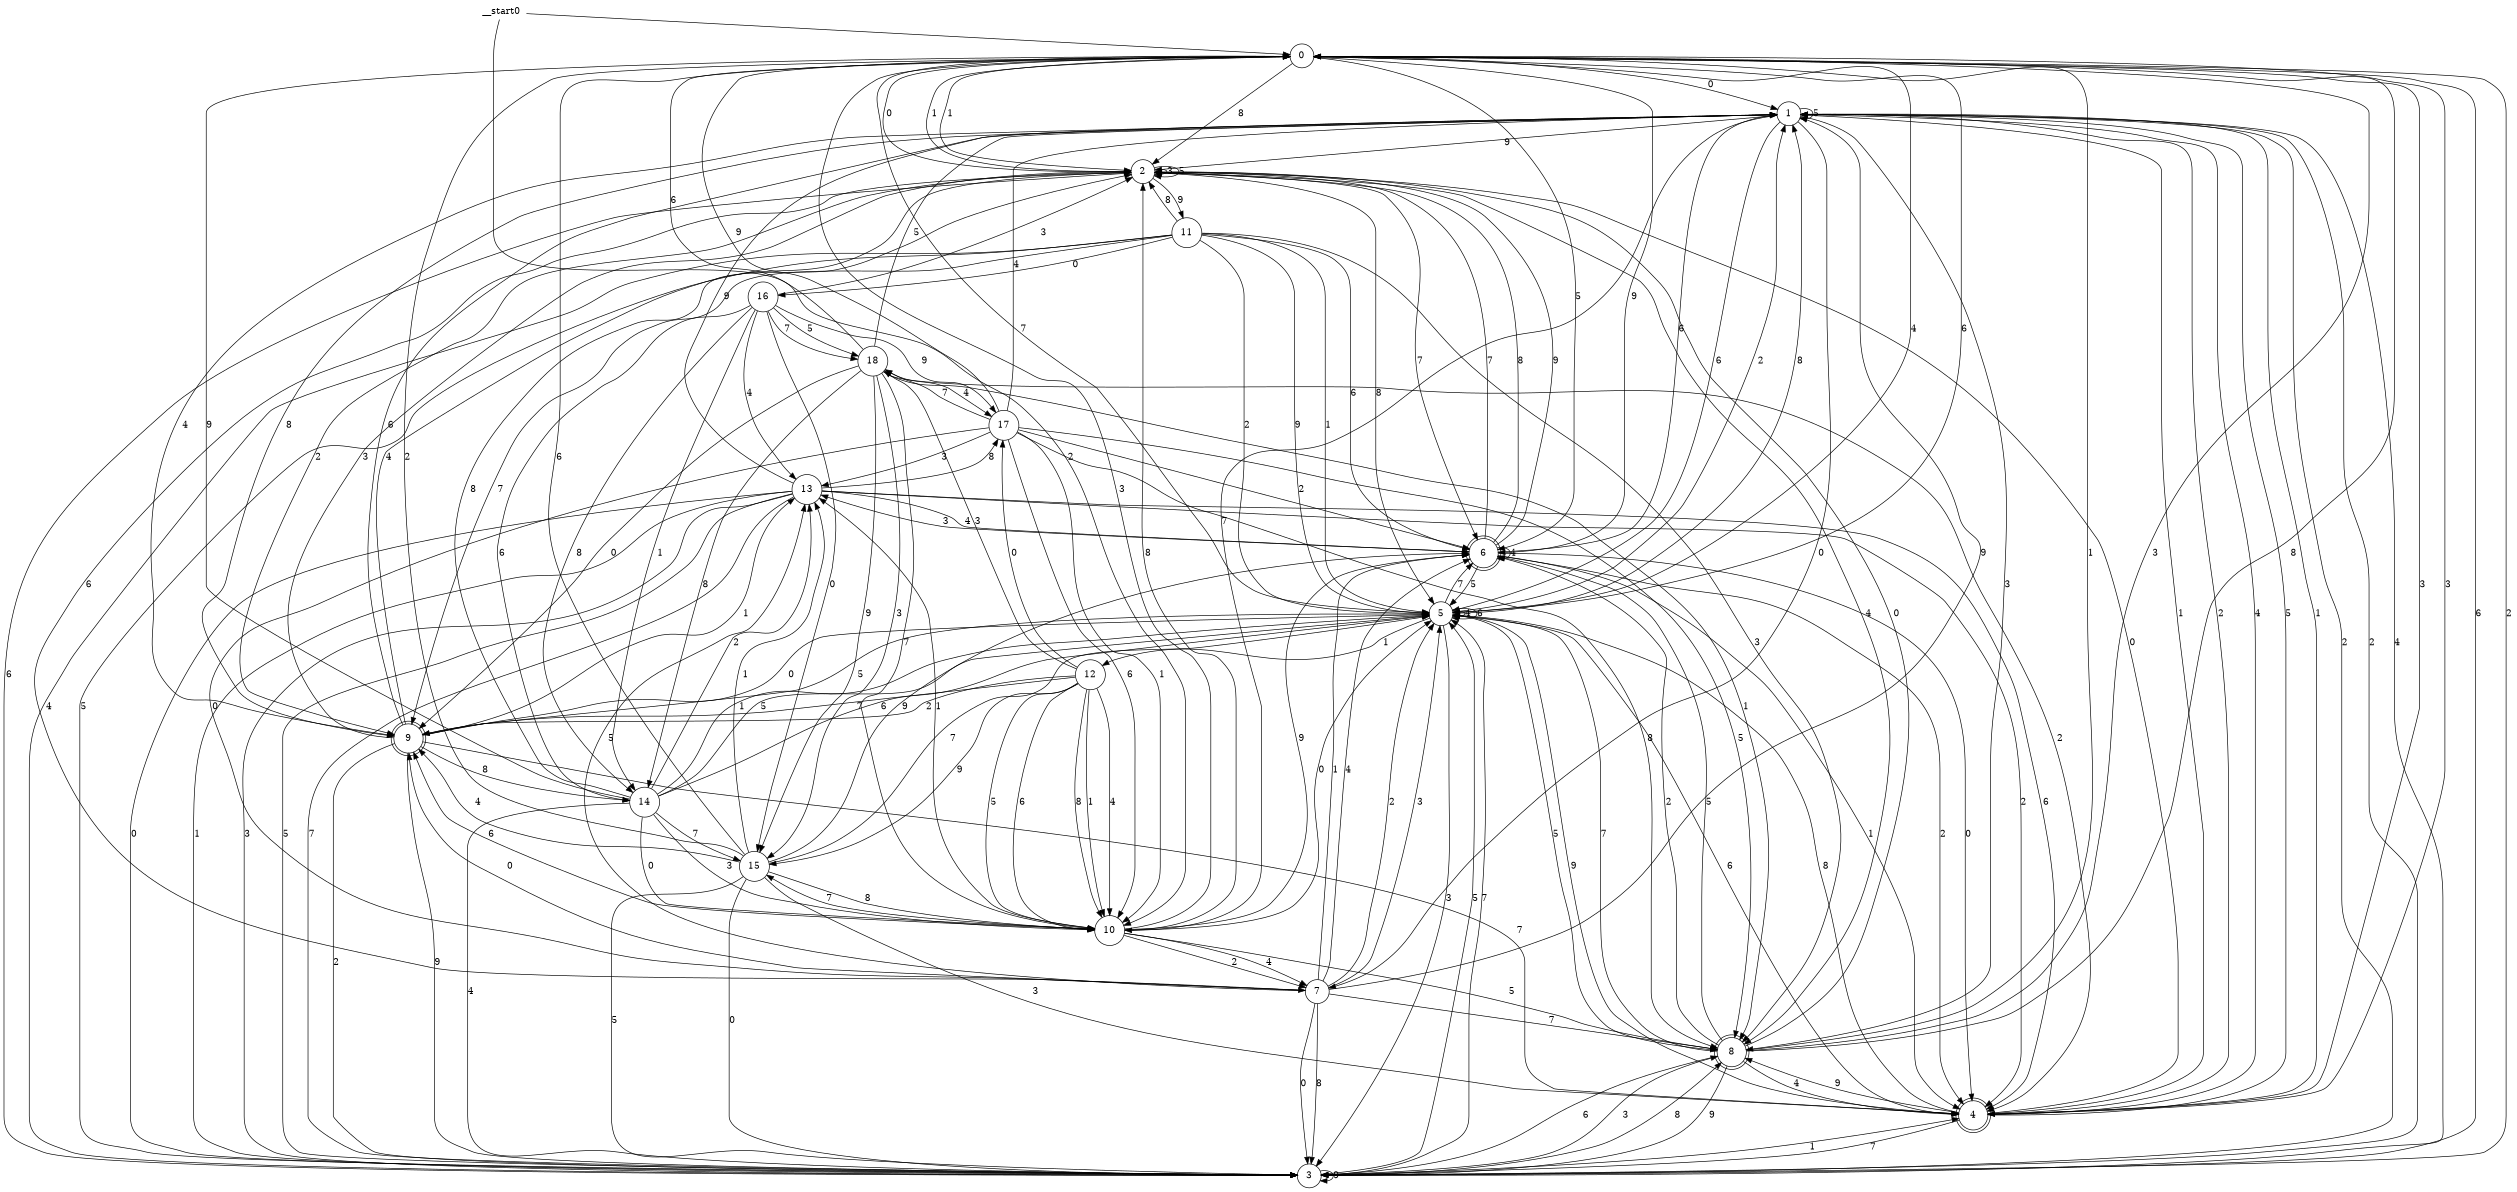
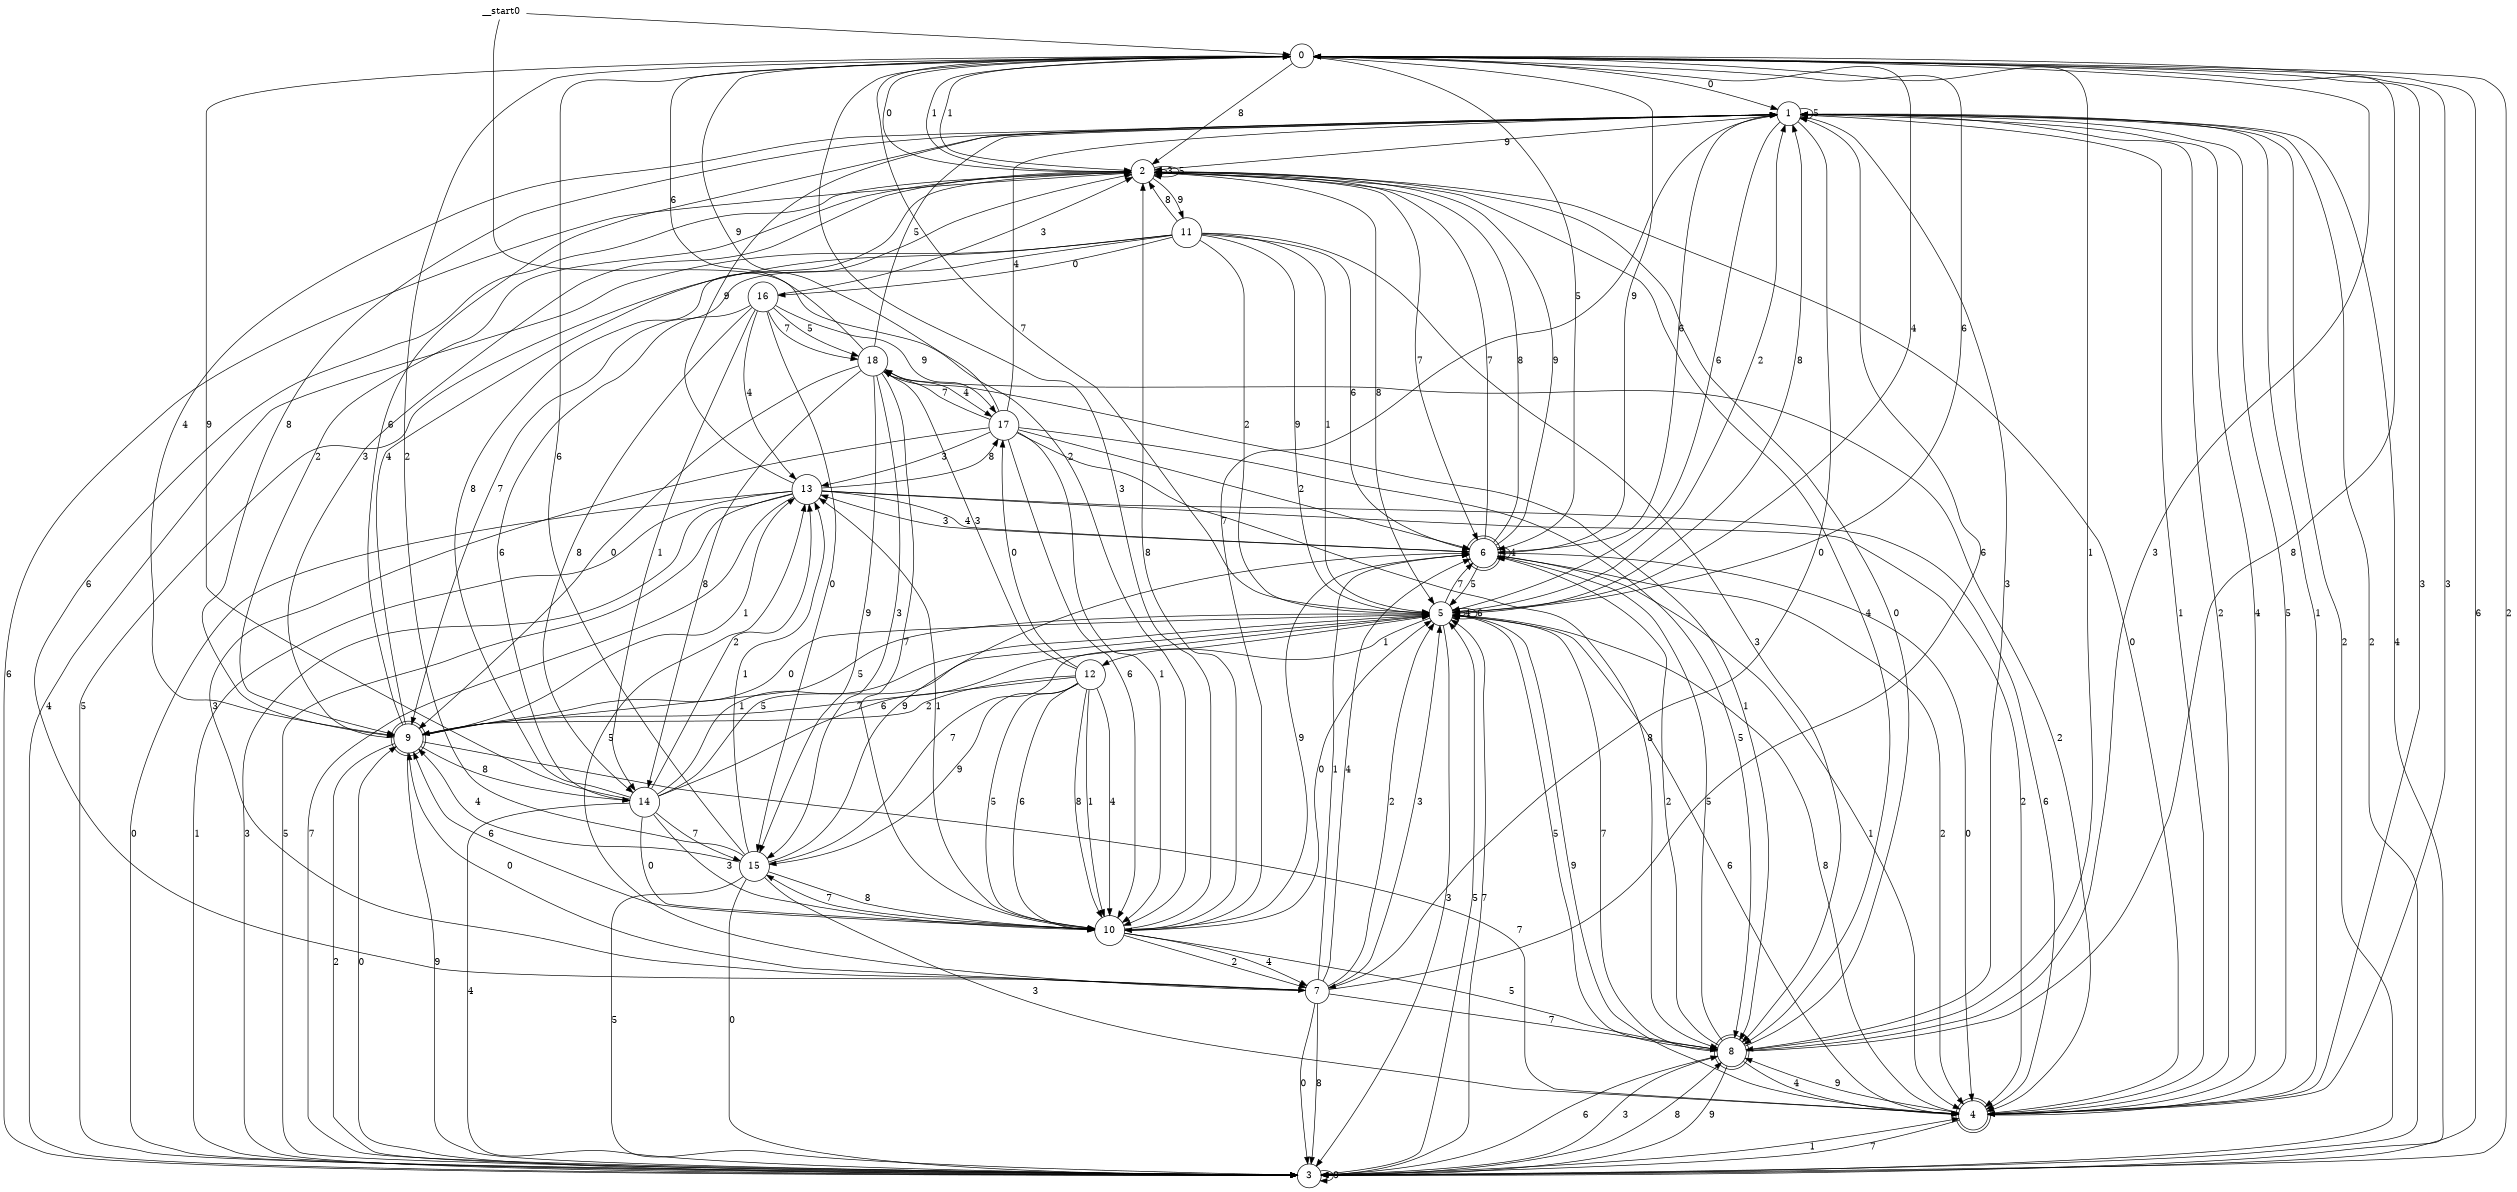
(1984, 553) -> (1984, 553)
(216, 707) -> (216, 707)
none -> (431, 1153)
